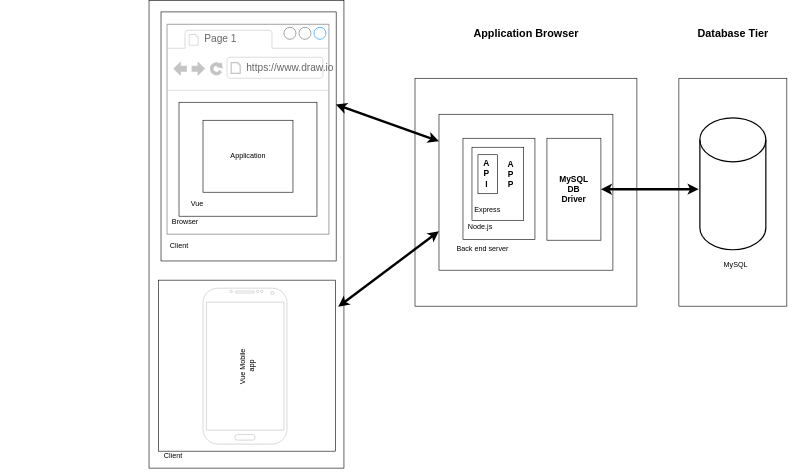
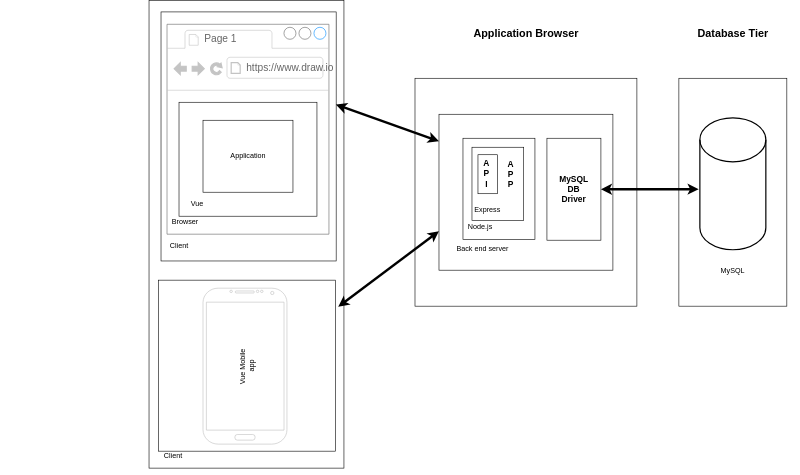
(736, 266) -> (733, 272)
